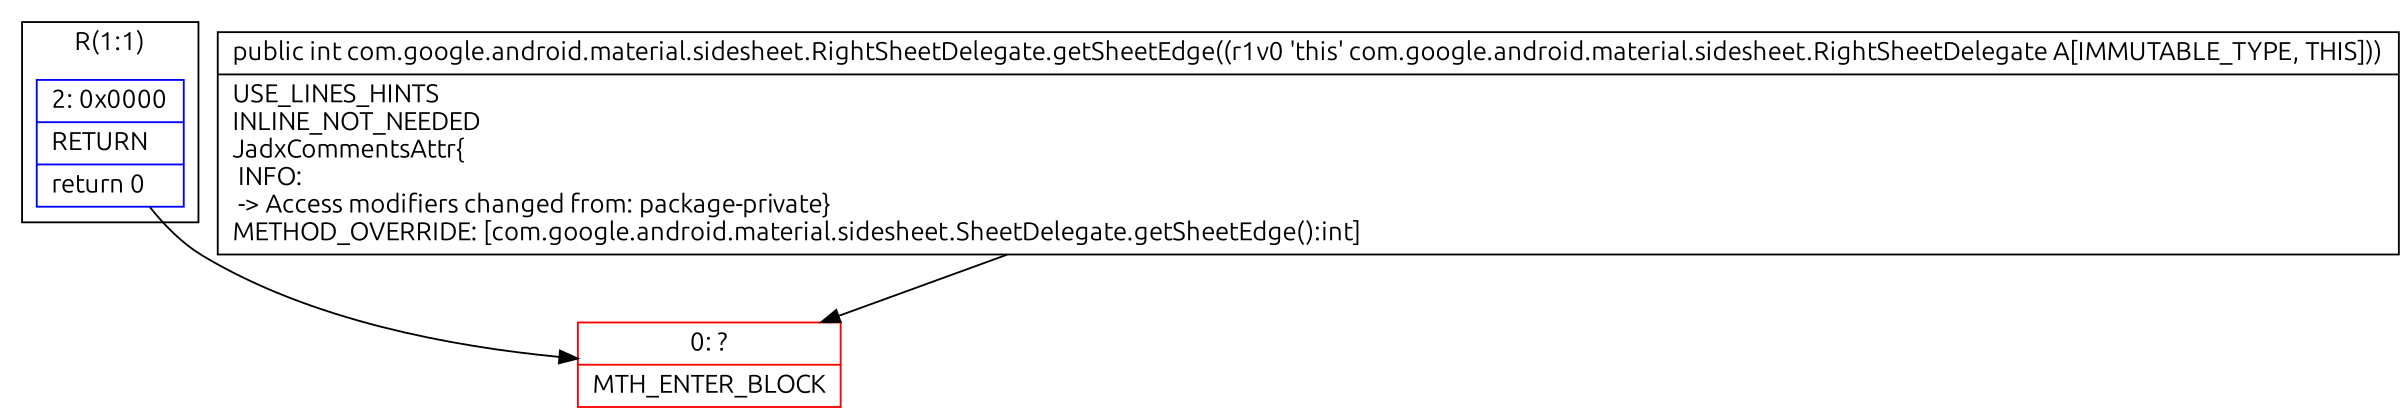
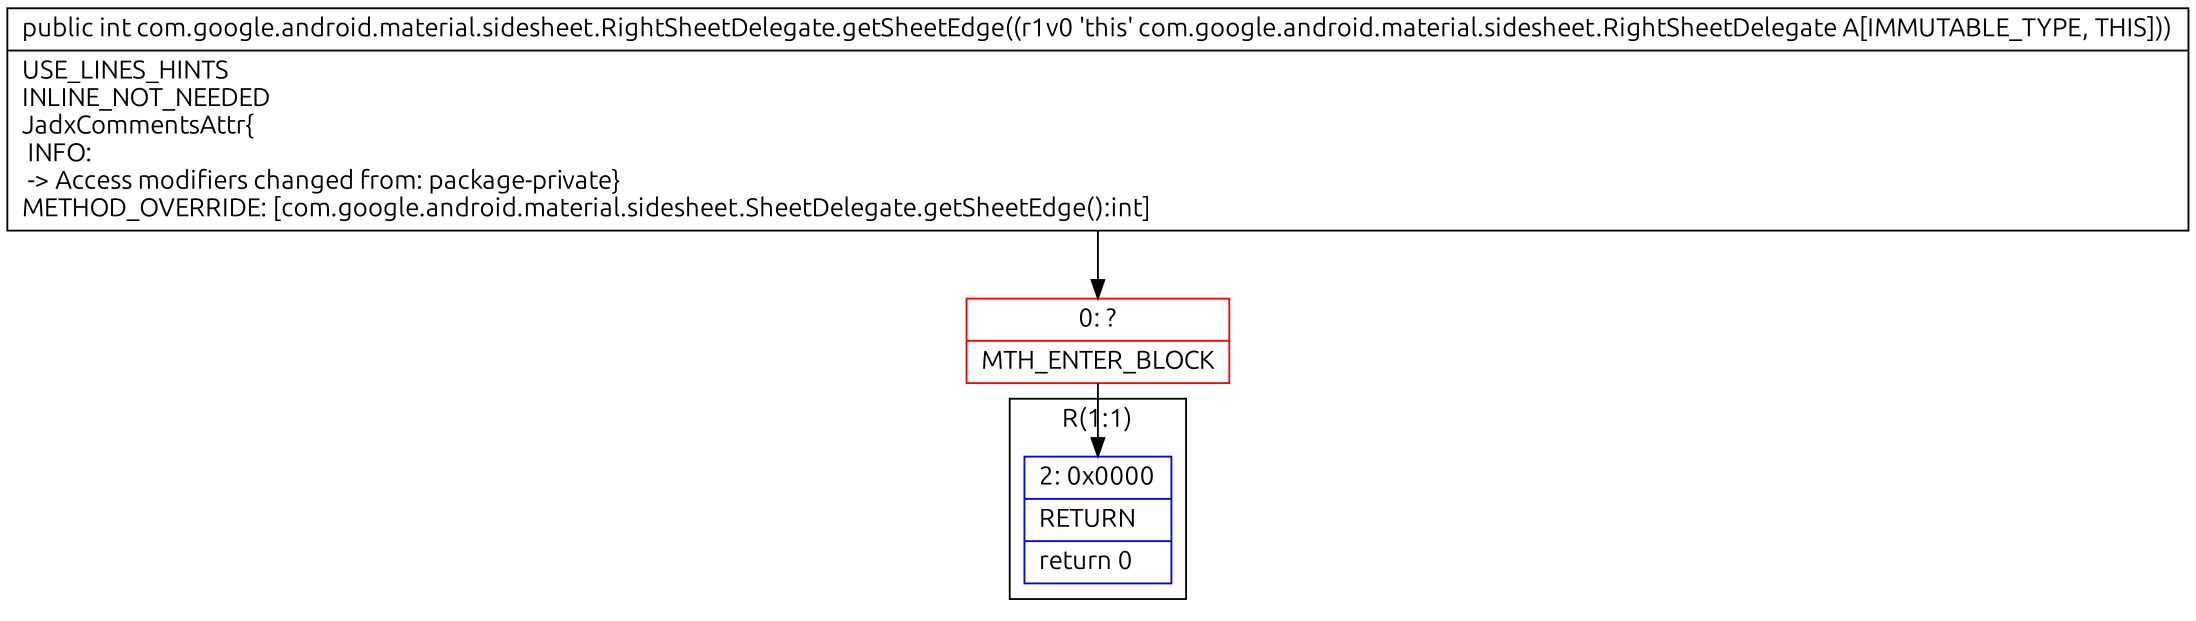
(341, 315) -> (1098, 411)
